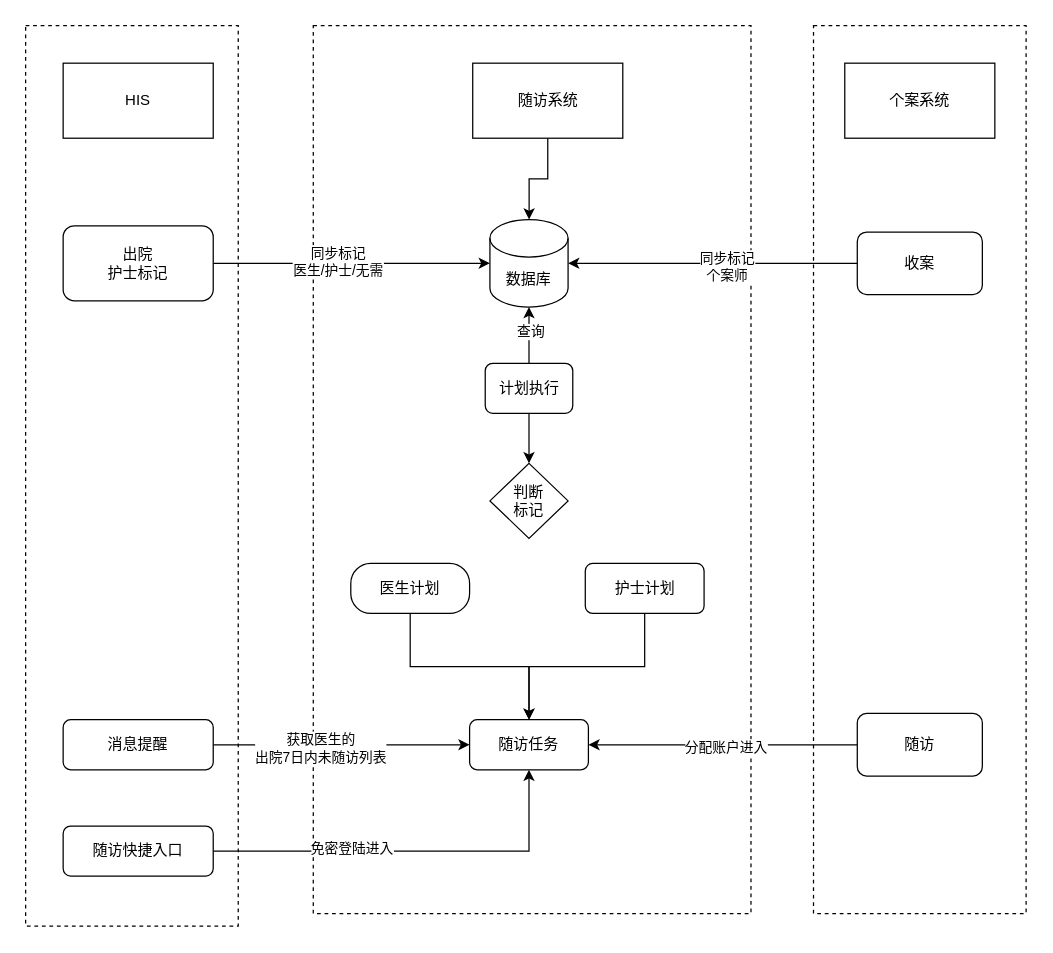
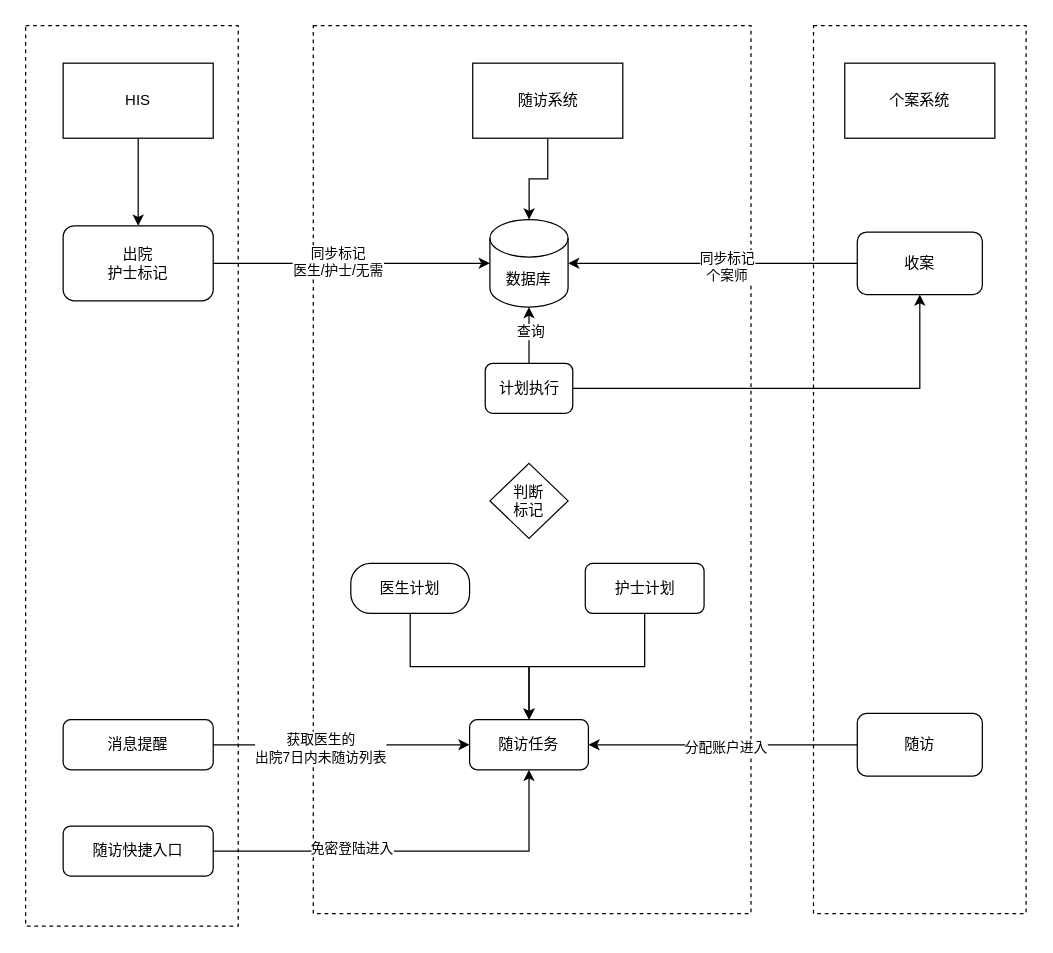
none -> (138, 177)
(529, 434) -> (788, 388)
